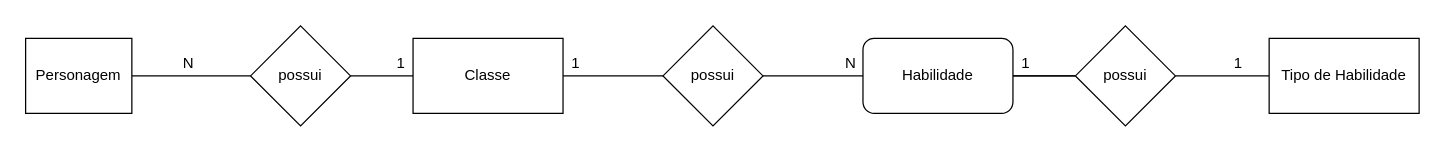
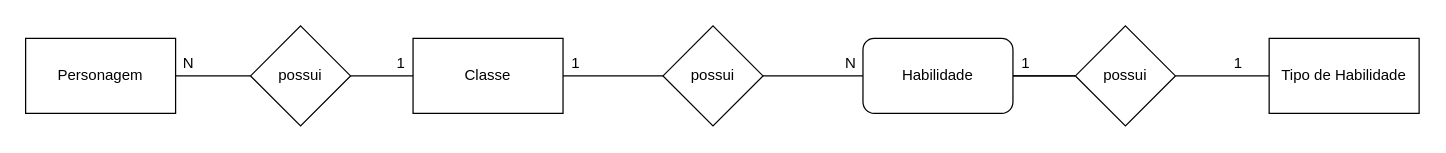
(79, 76) -> (101, 76)
